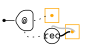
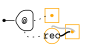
(52, 36) -> (52, 36)
